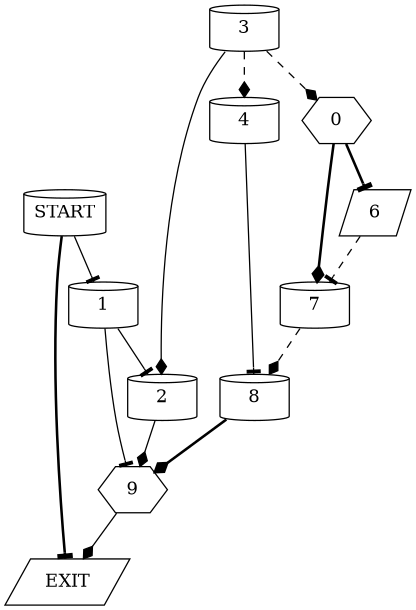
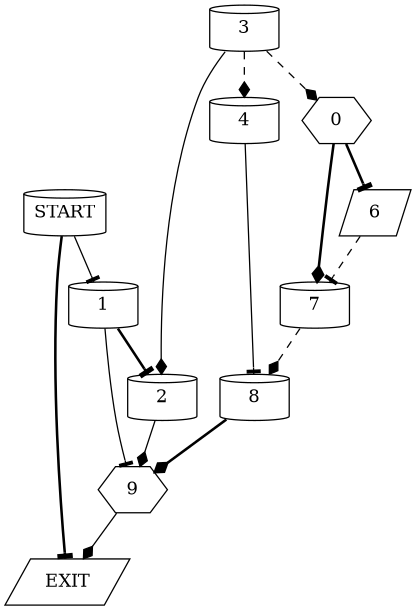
(131, 349) -> (131, 349)
